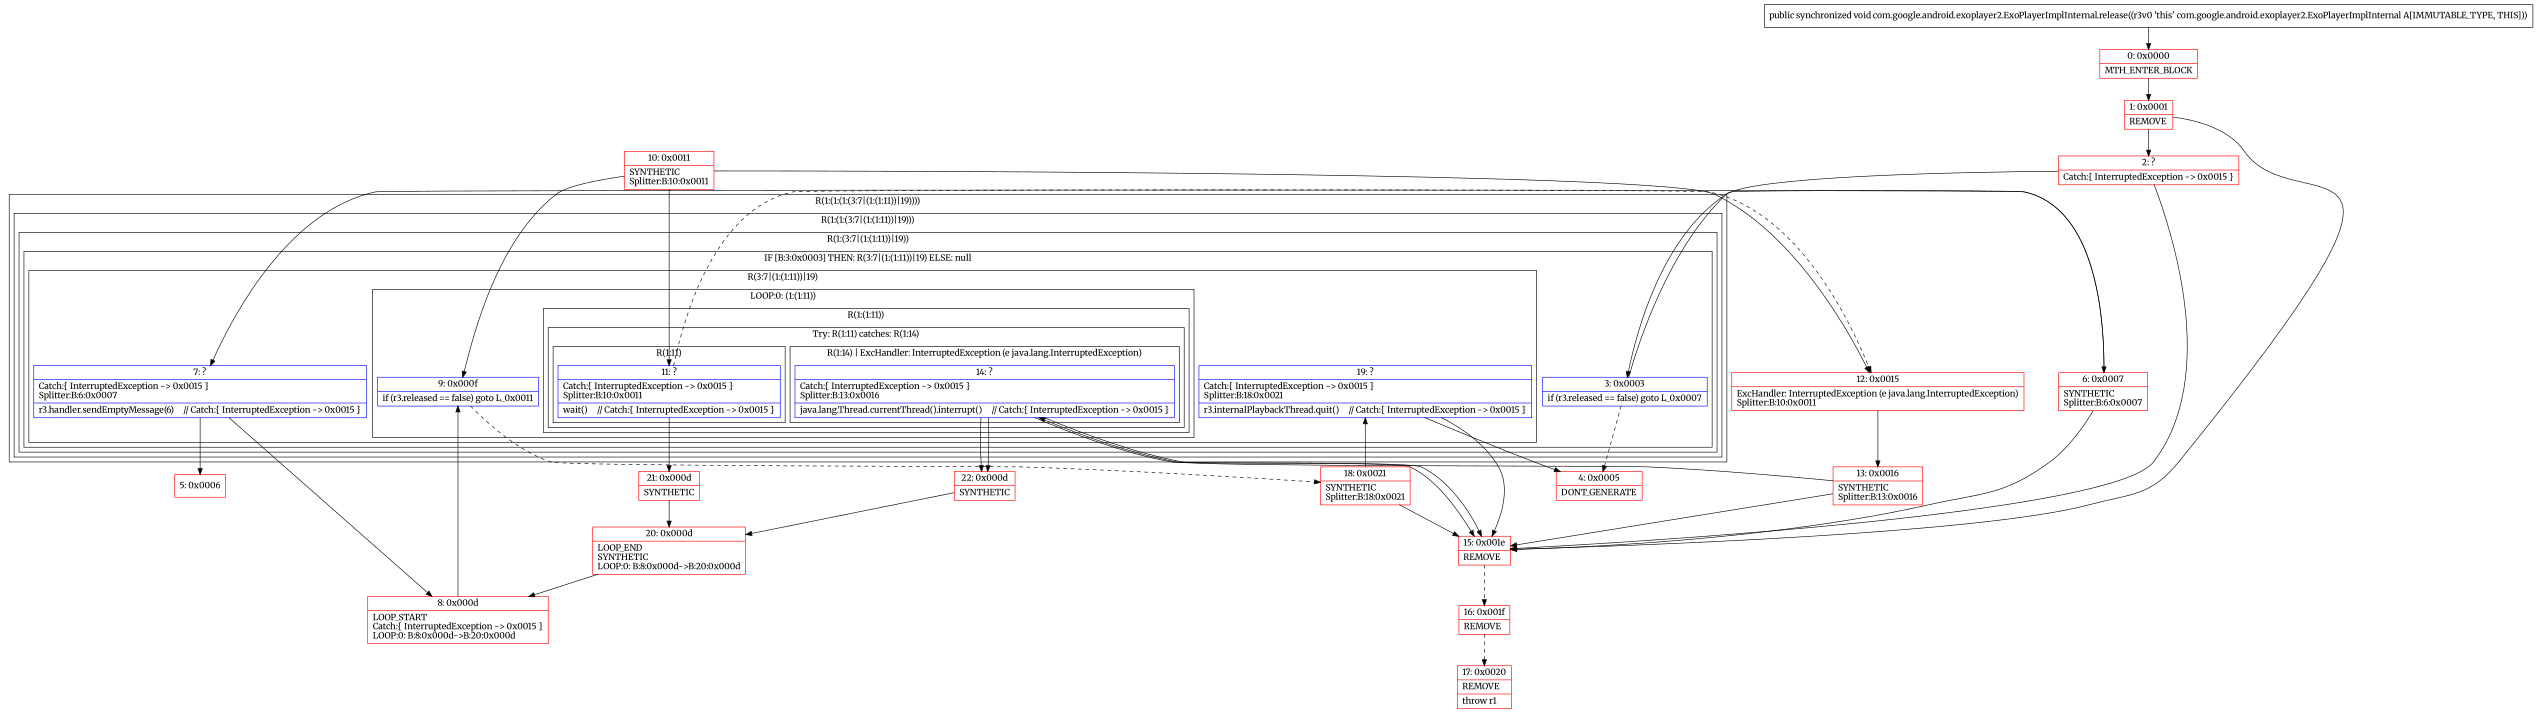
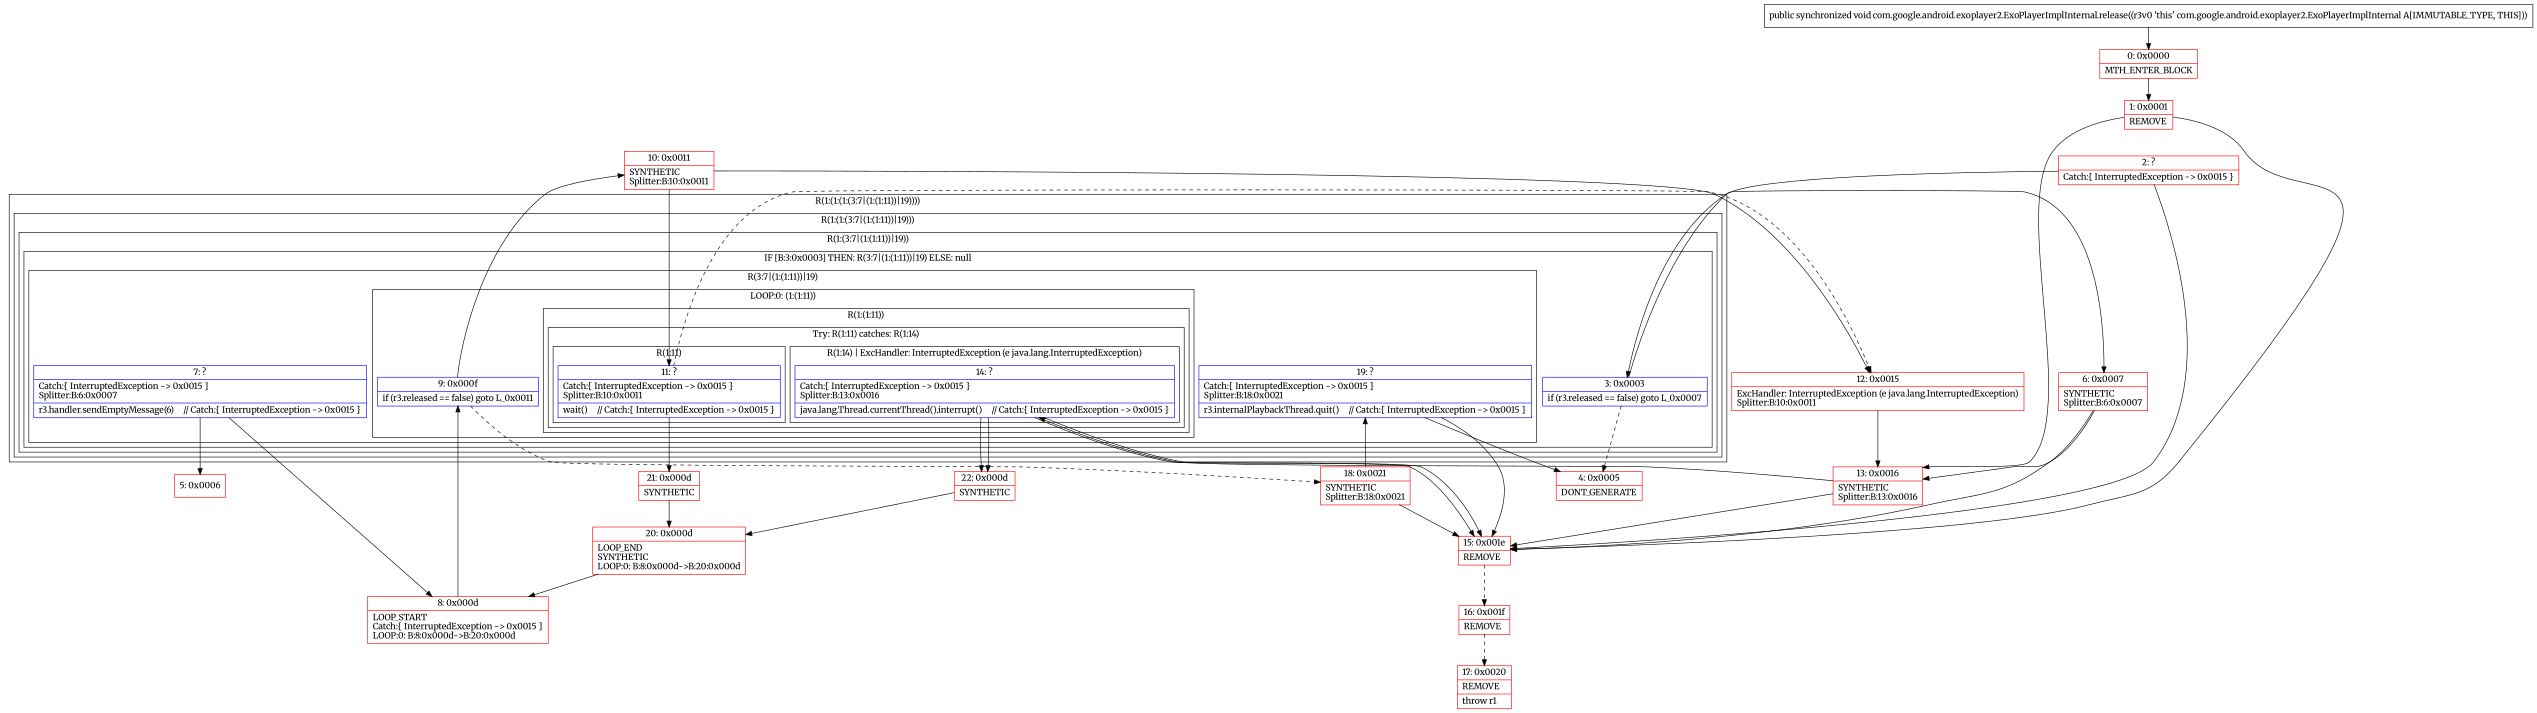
(2149, 140) -> (2045, 317)
(765, 190) -> (2029, 467)
(513, 244) -> (502, 244)
